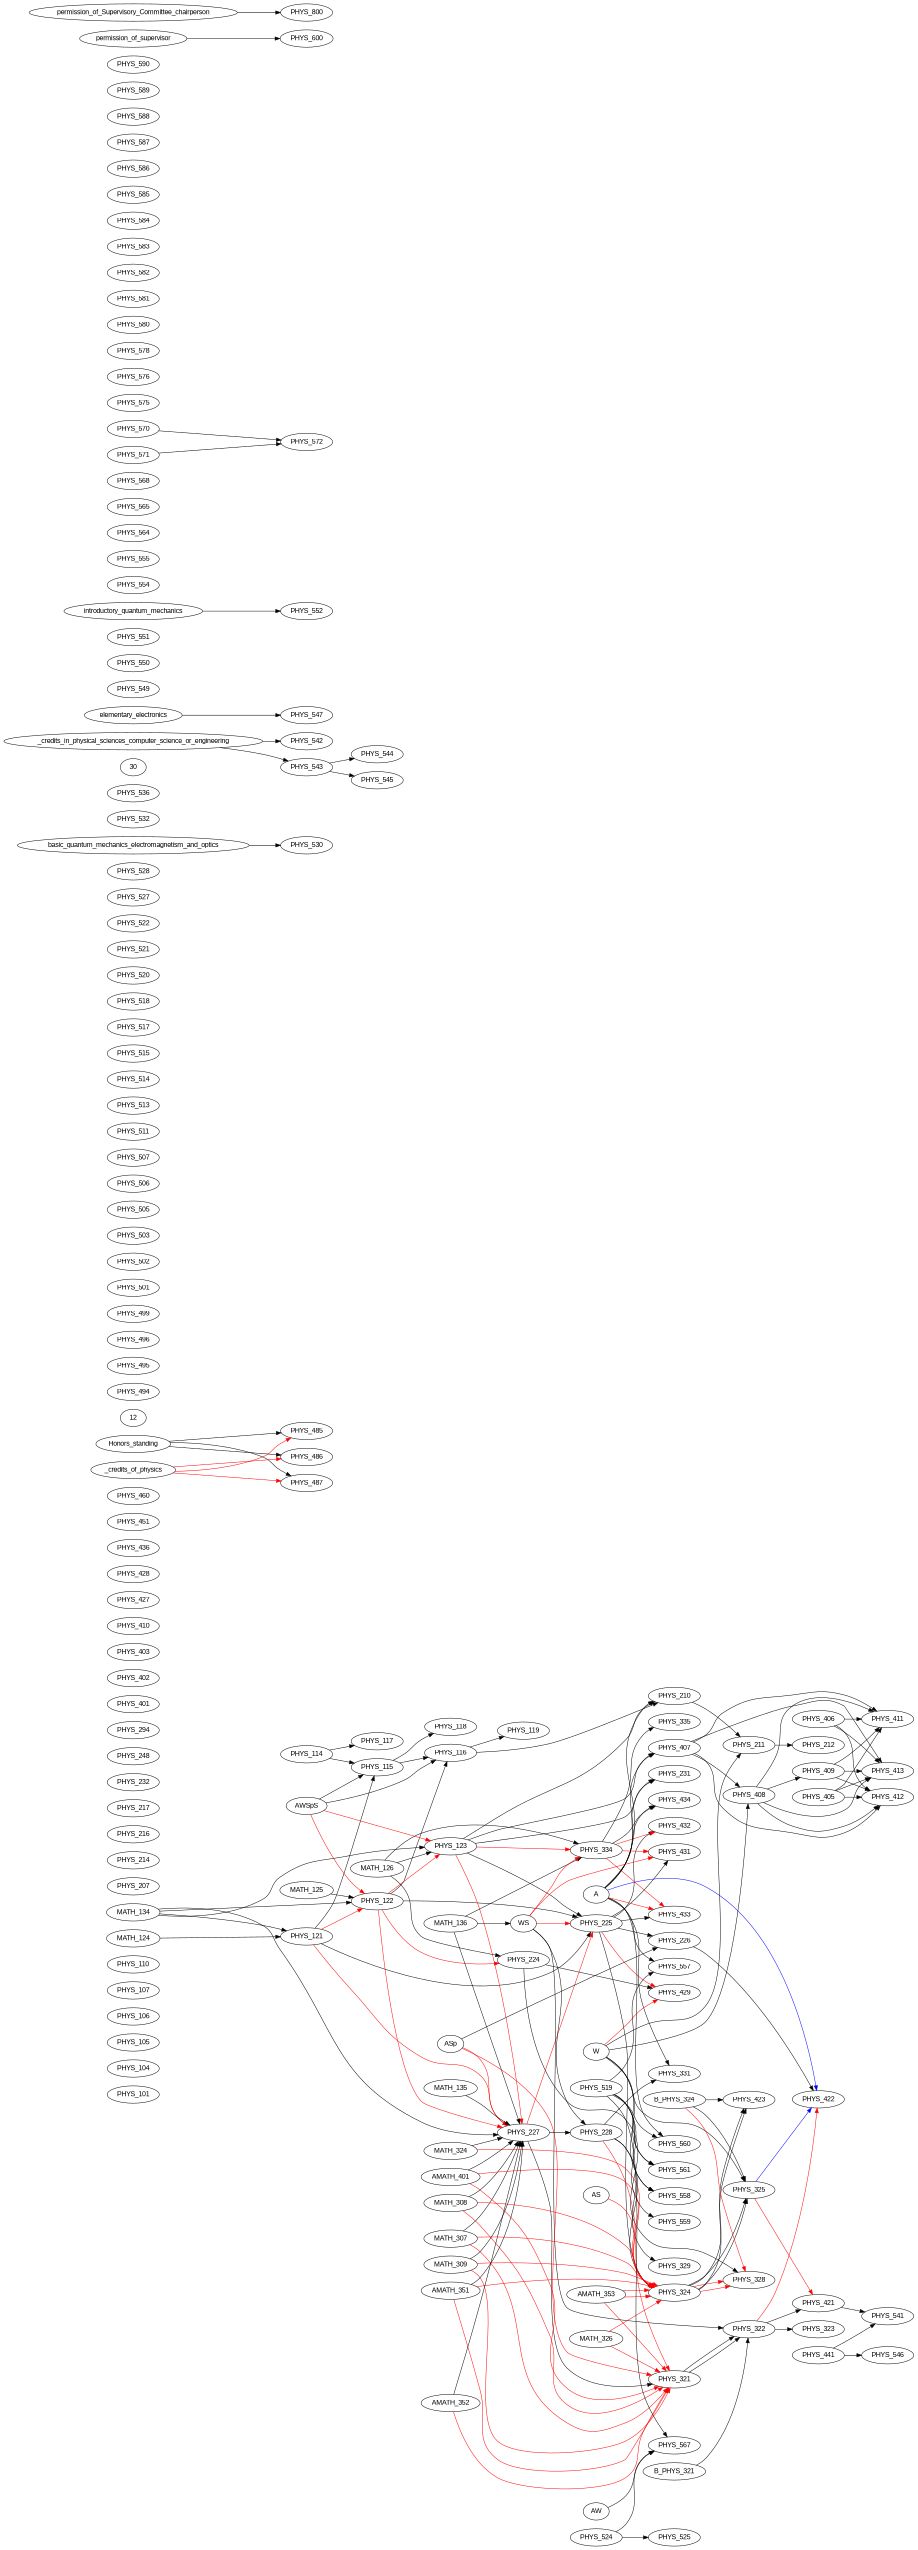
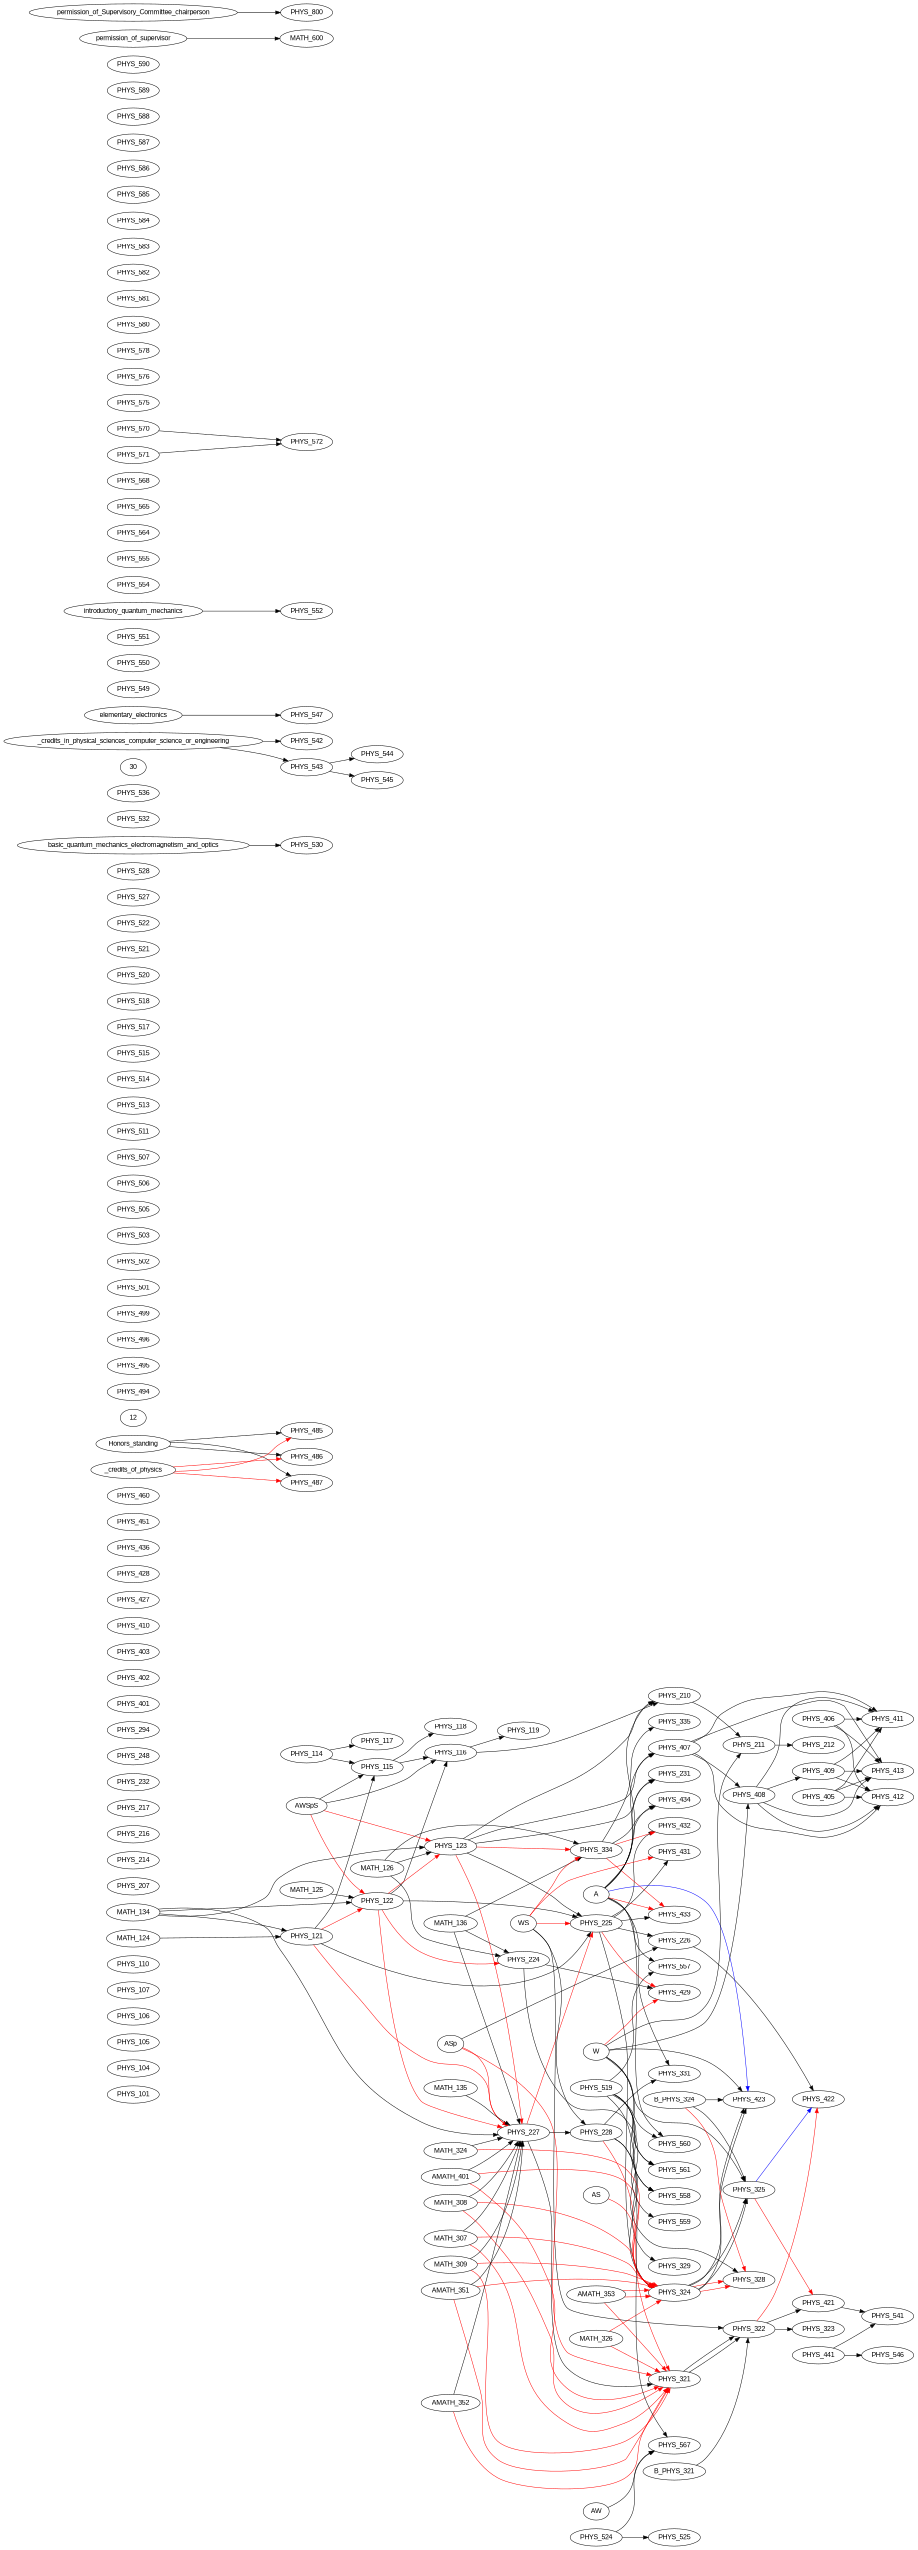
(307, 39) -> (307, 39)
(633, 1851) -> none
(491, 1923) -> (485, 1941)
(755, 1931) -> (726, 1942)
none -> (679, 2053)
